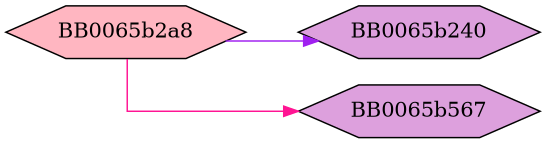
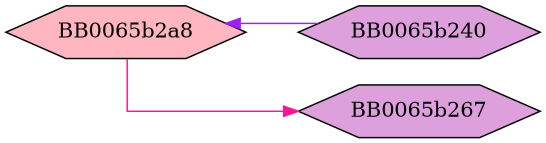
(265, 41) -> (279, 23)
(419, 111) -> (419, 111)
